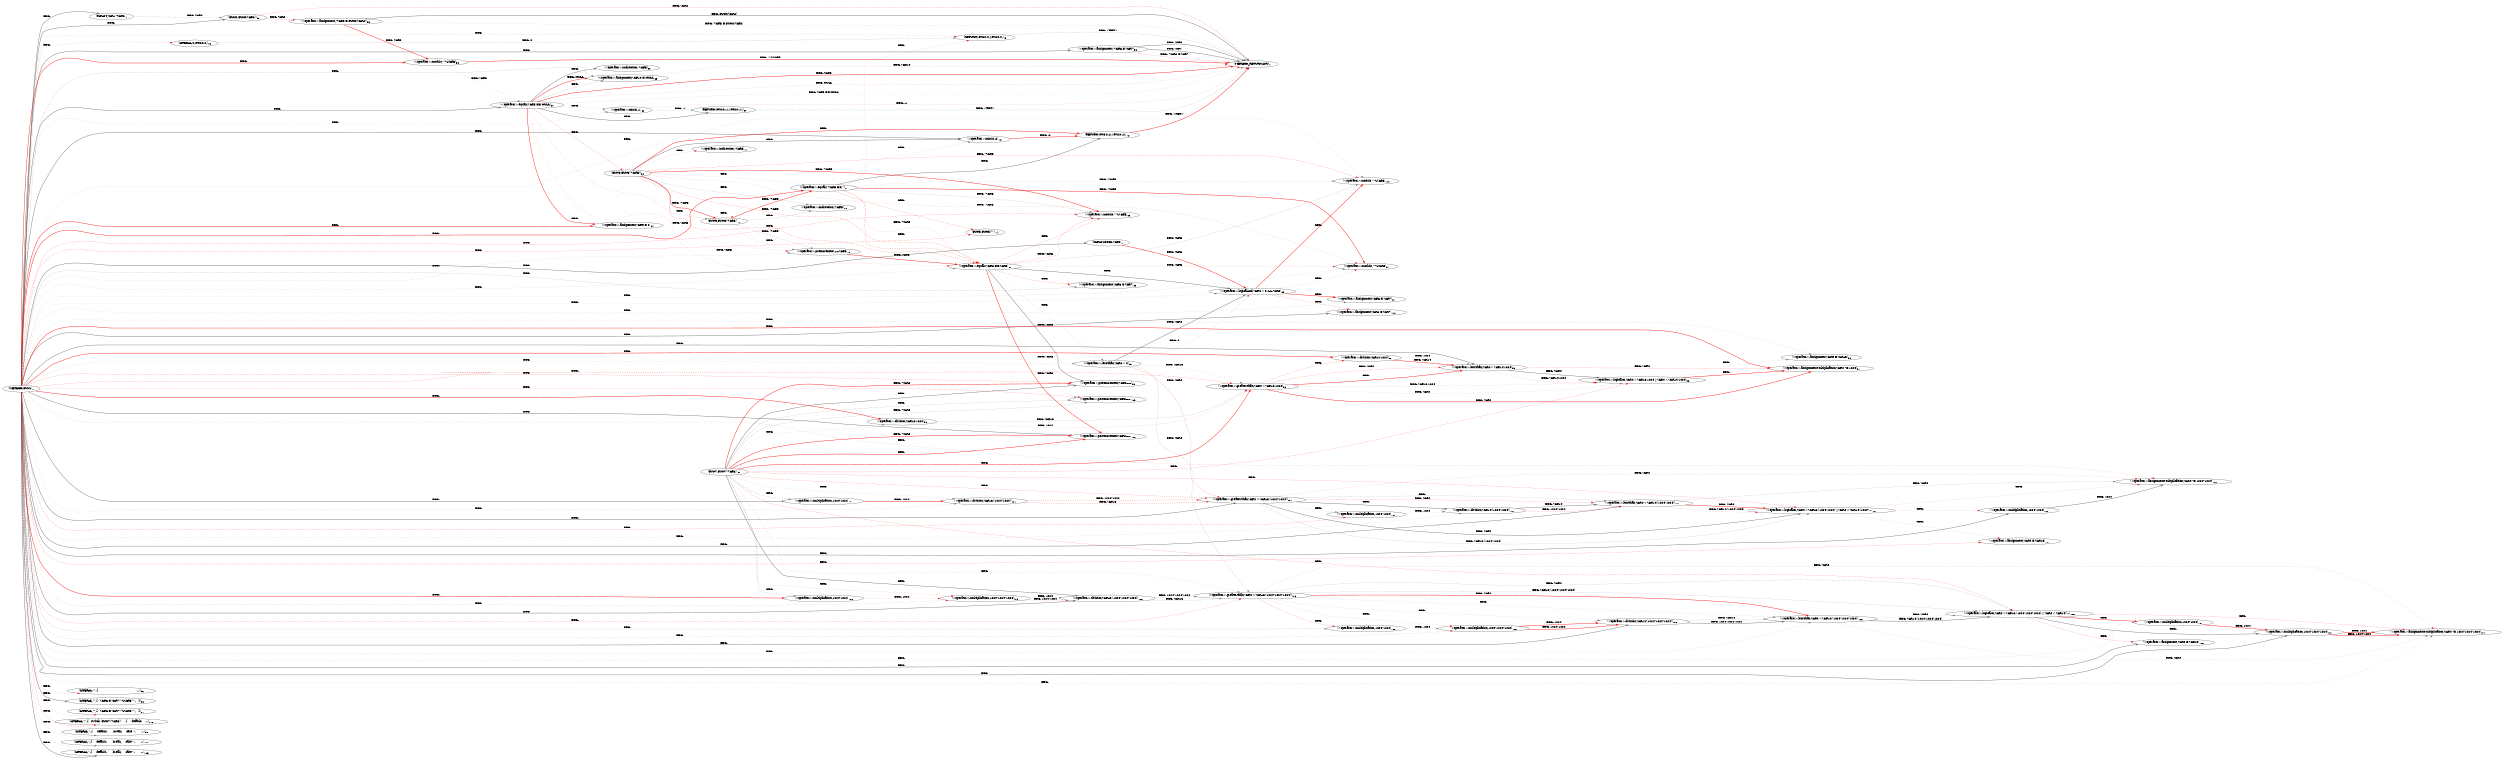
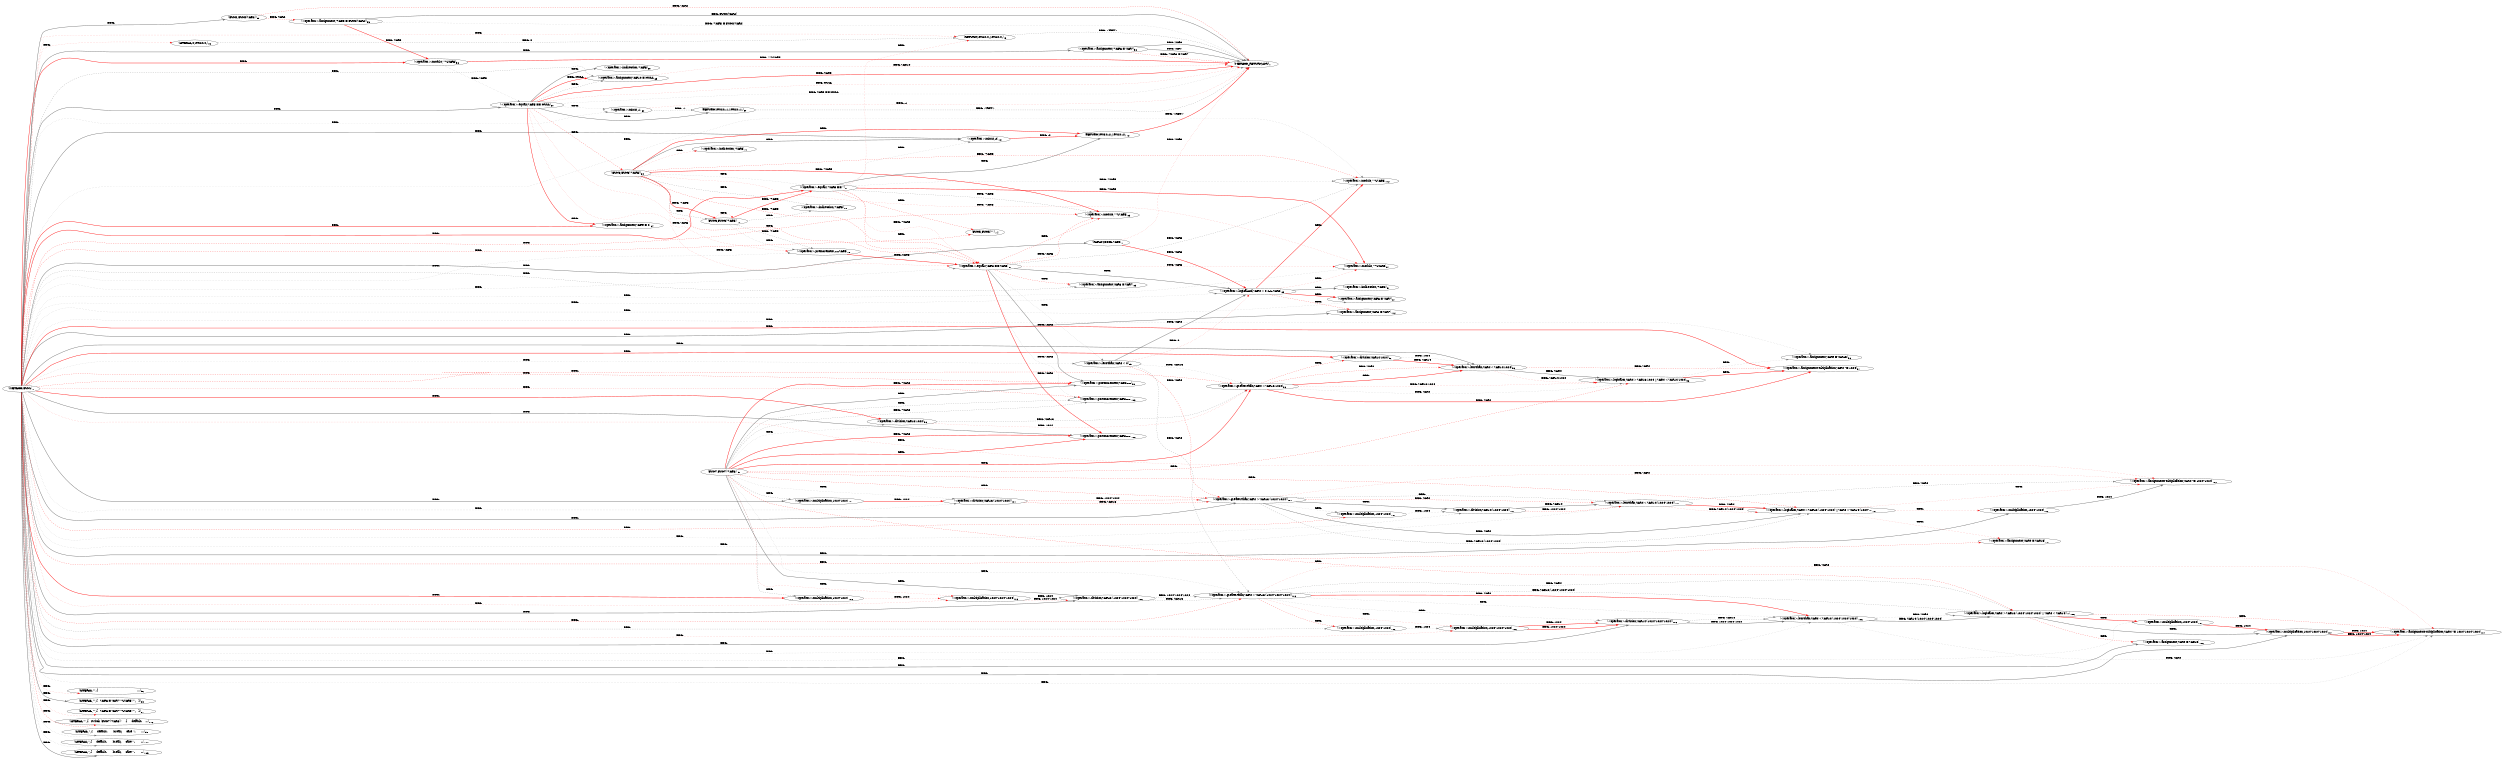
(111, 17) -> none
none -> (1176, 160)
none -> (1366, 288)
(758, 546) -> (758, 546)
